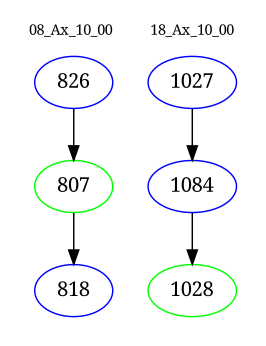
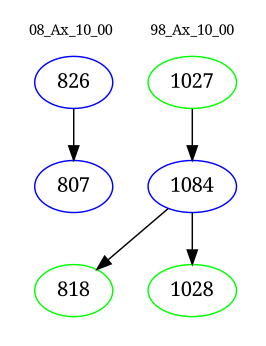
(192, 31) -> (192, 31)
(192, 82) -> (192, 82)
(74, 187) -> (74, 187)
(74, 231) -> (146, 228)
(74, 291) -> (74, 291)
